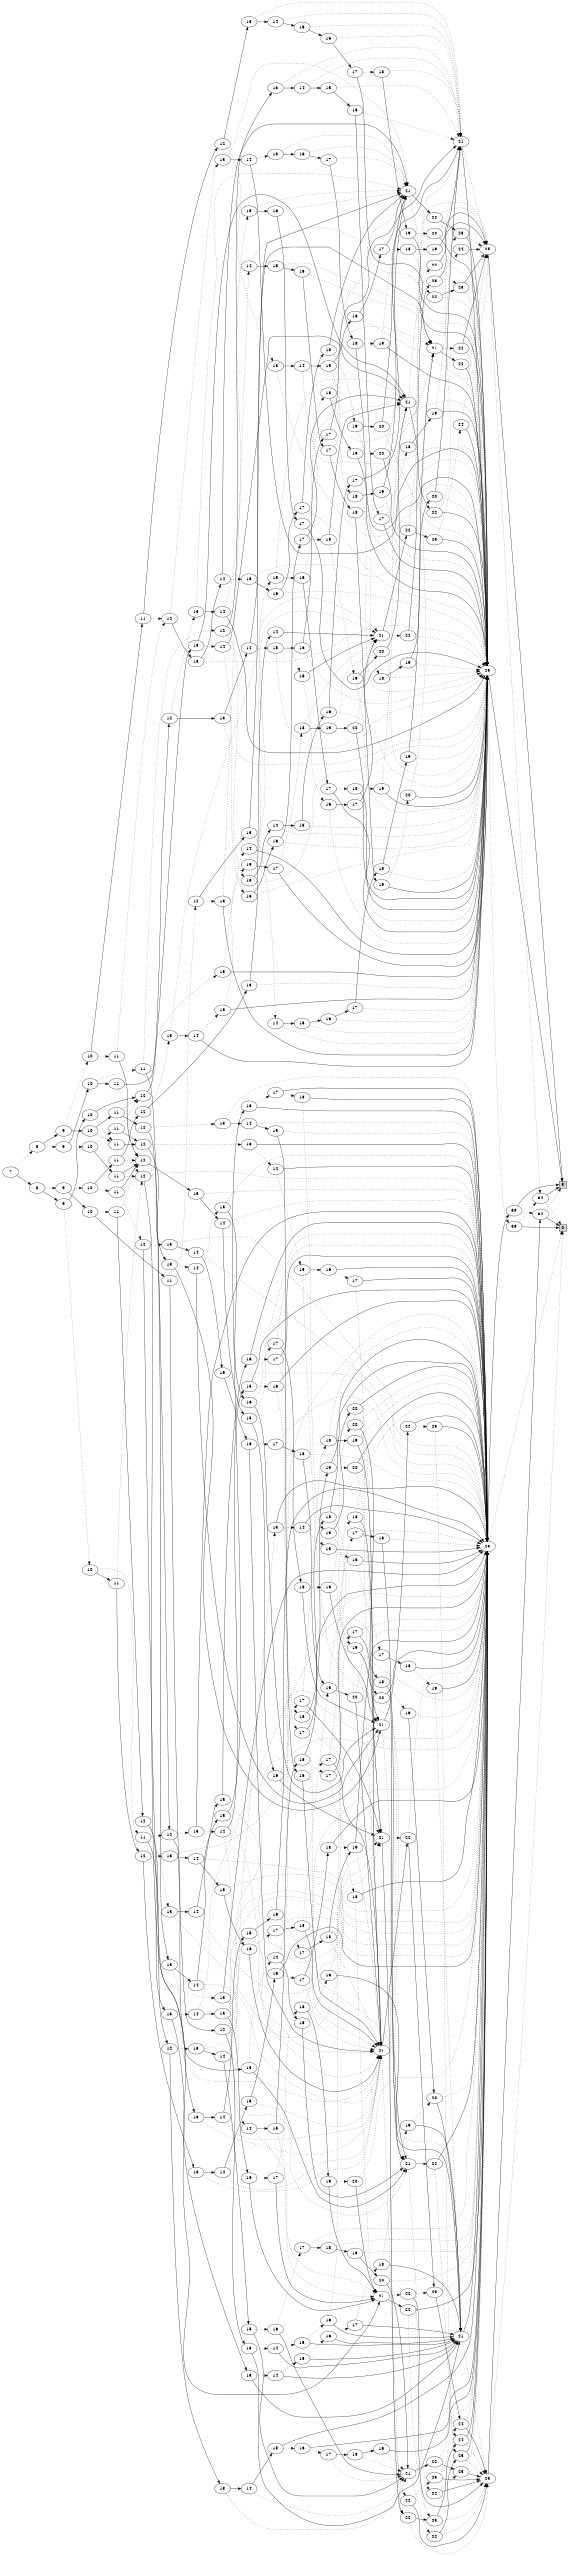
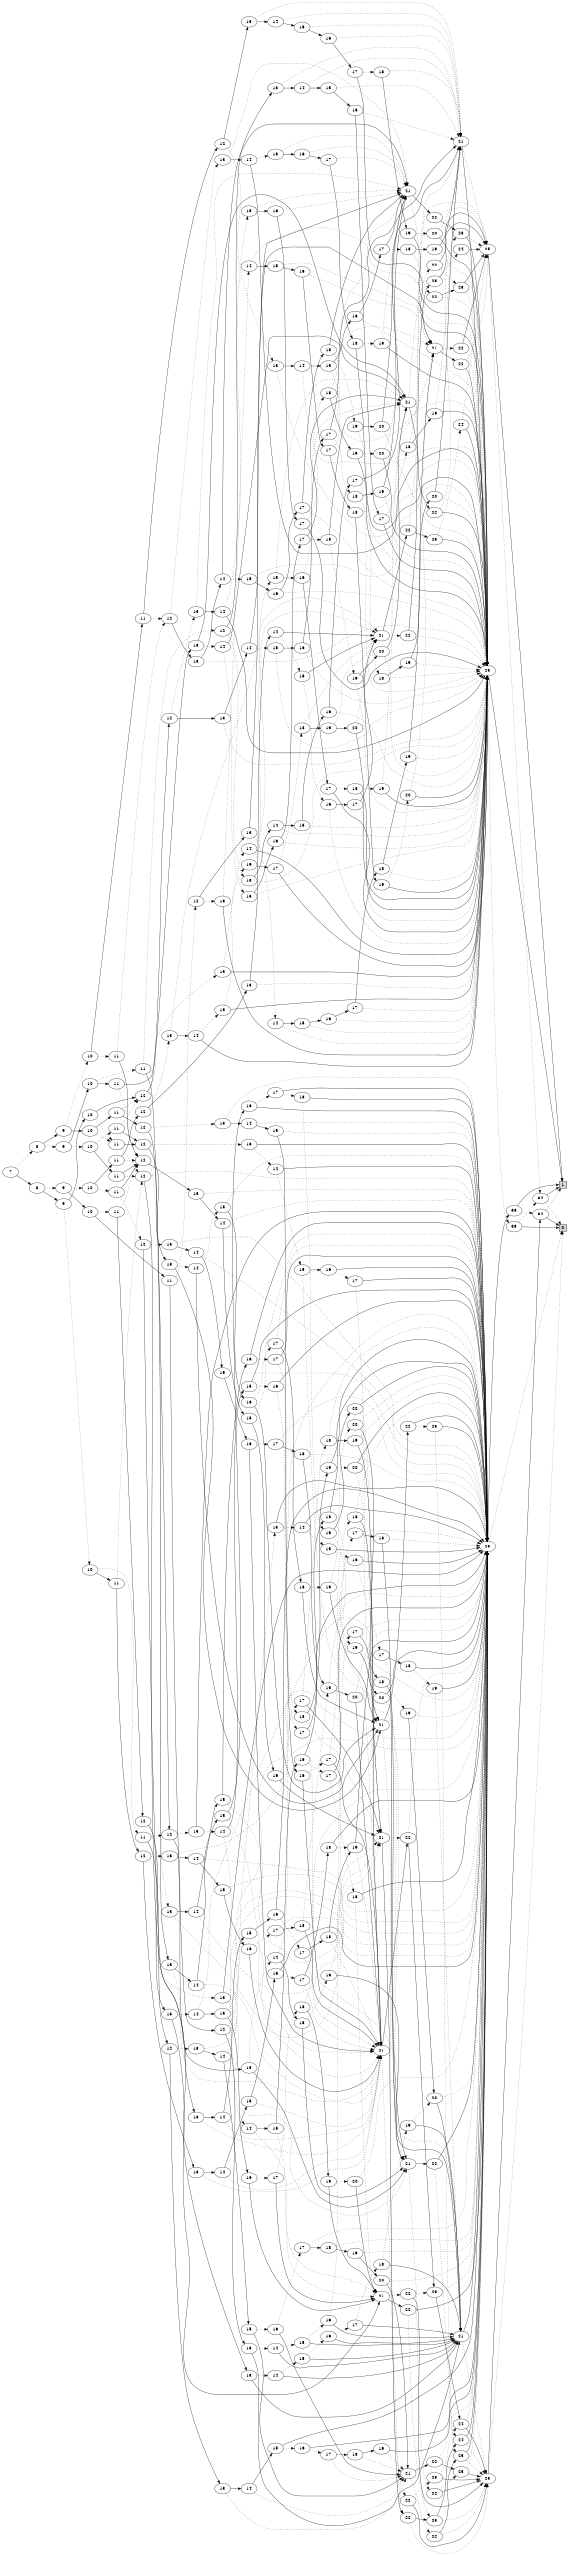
(563, 1185) -> (563, 1185)
